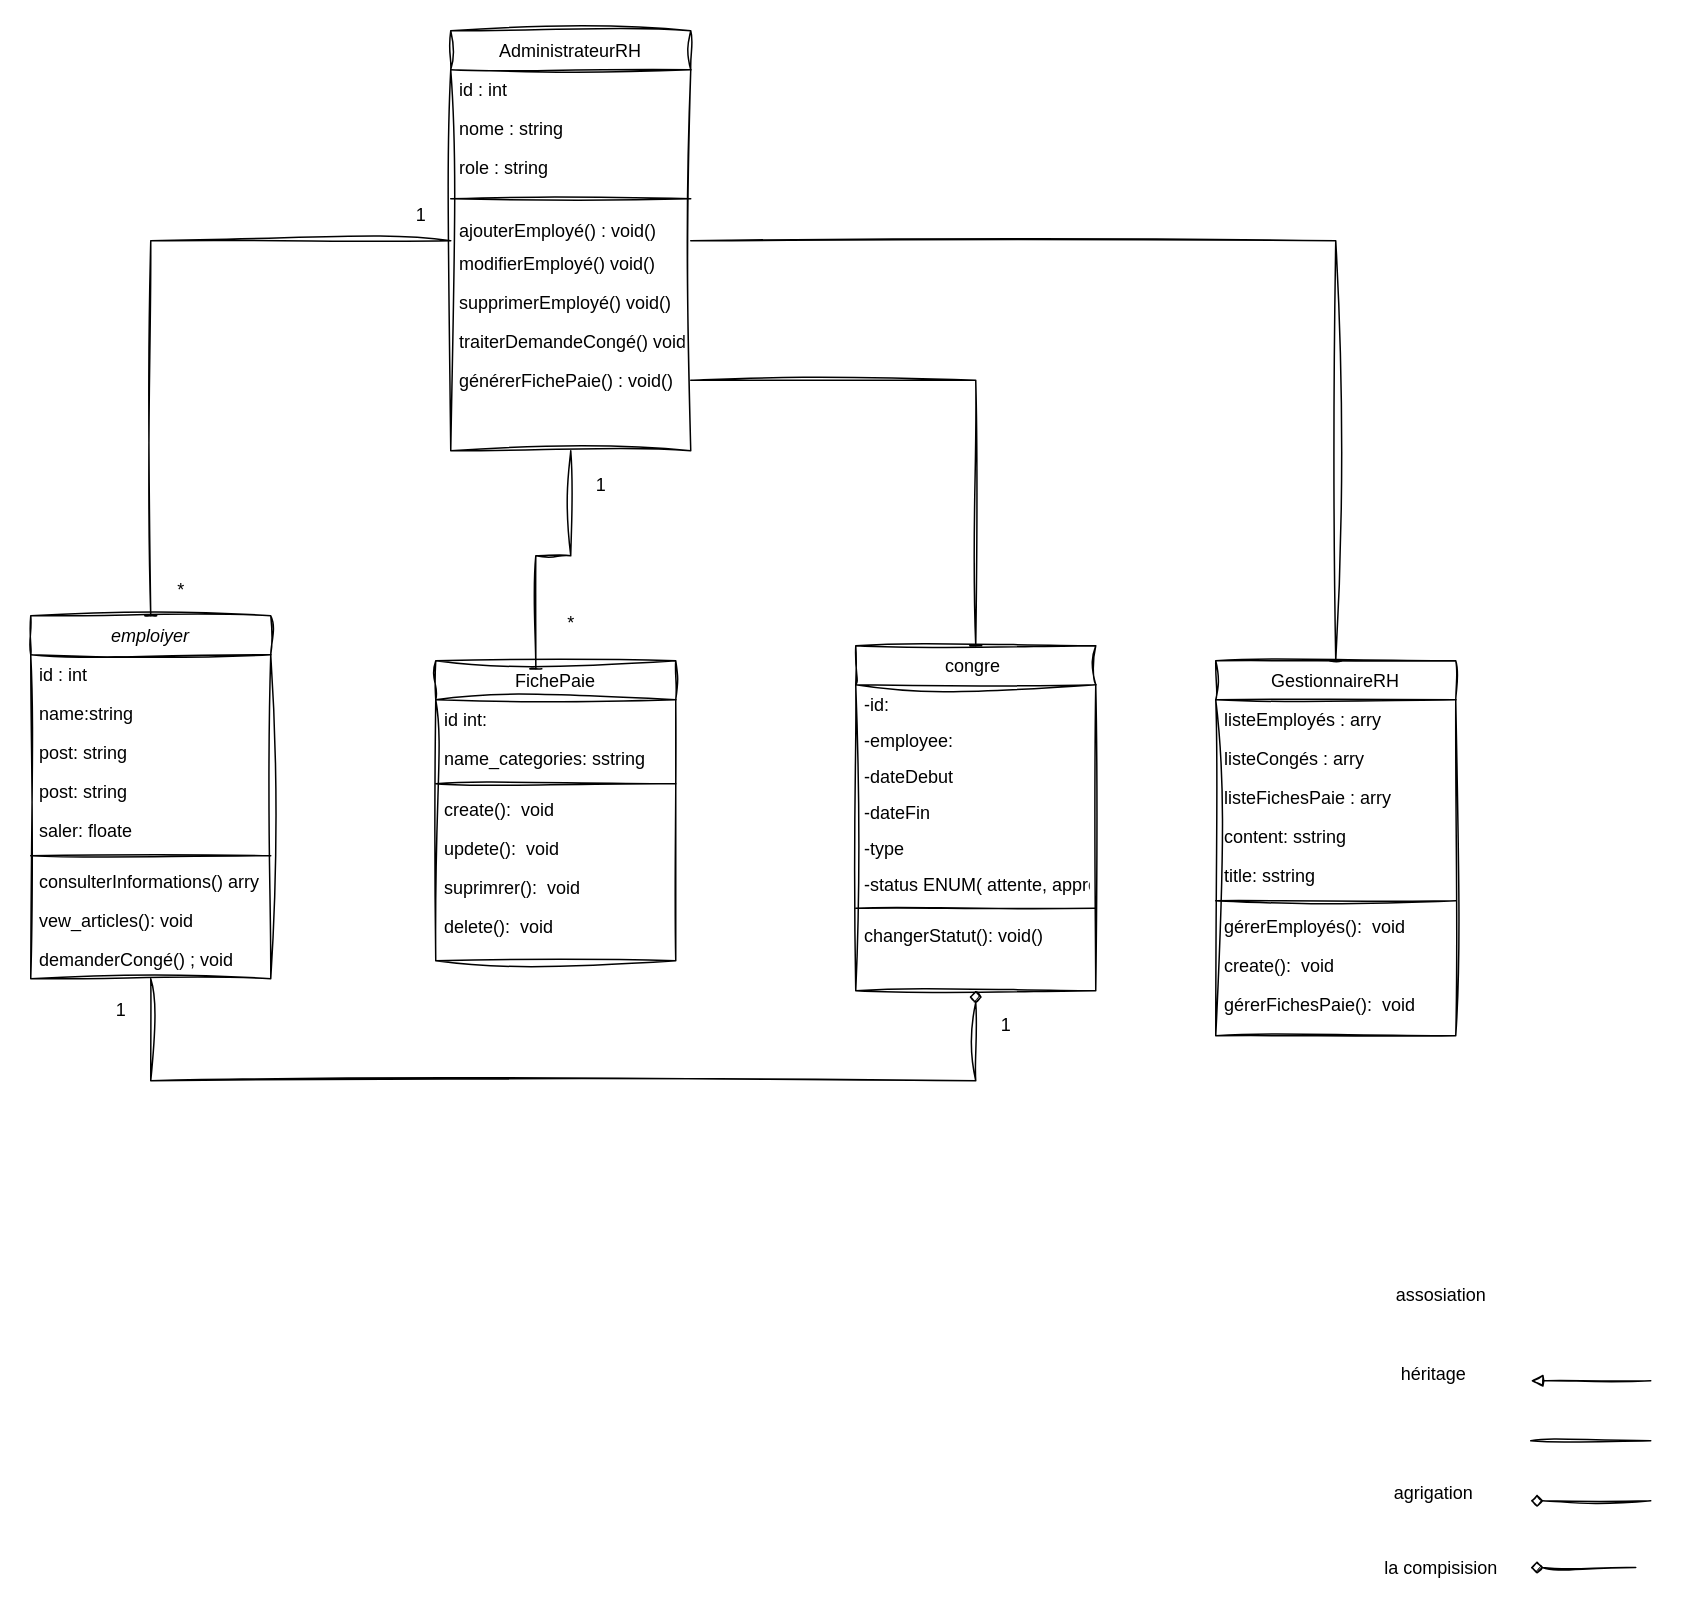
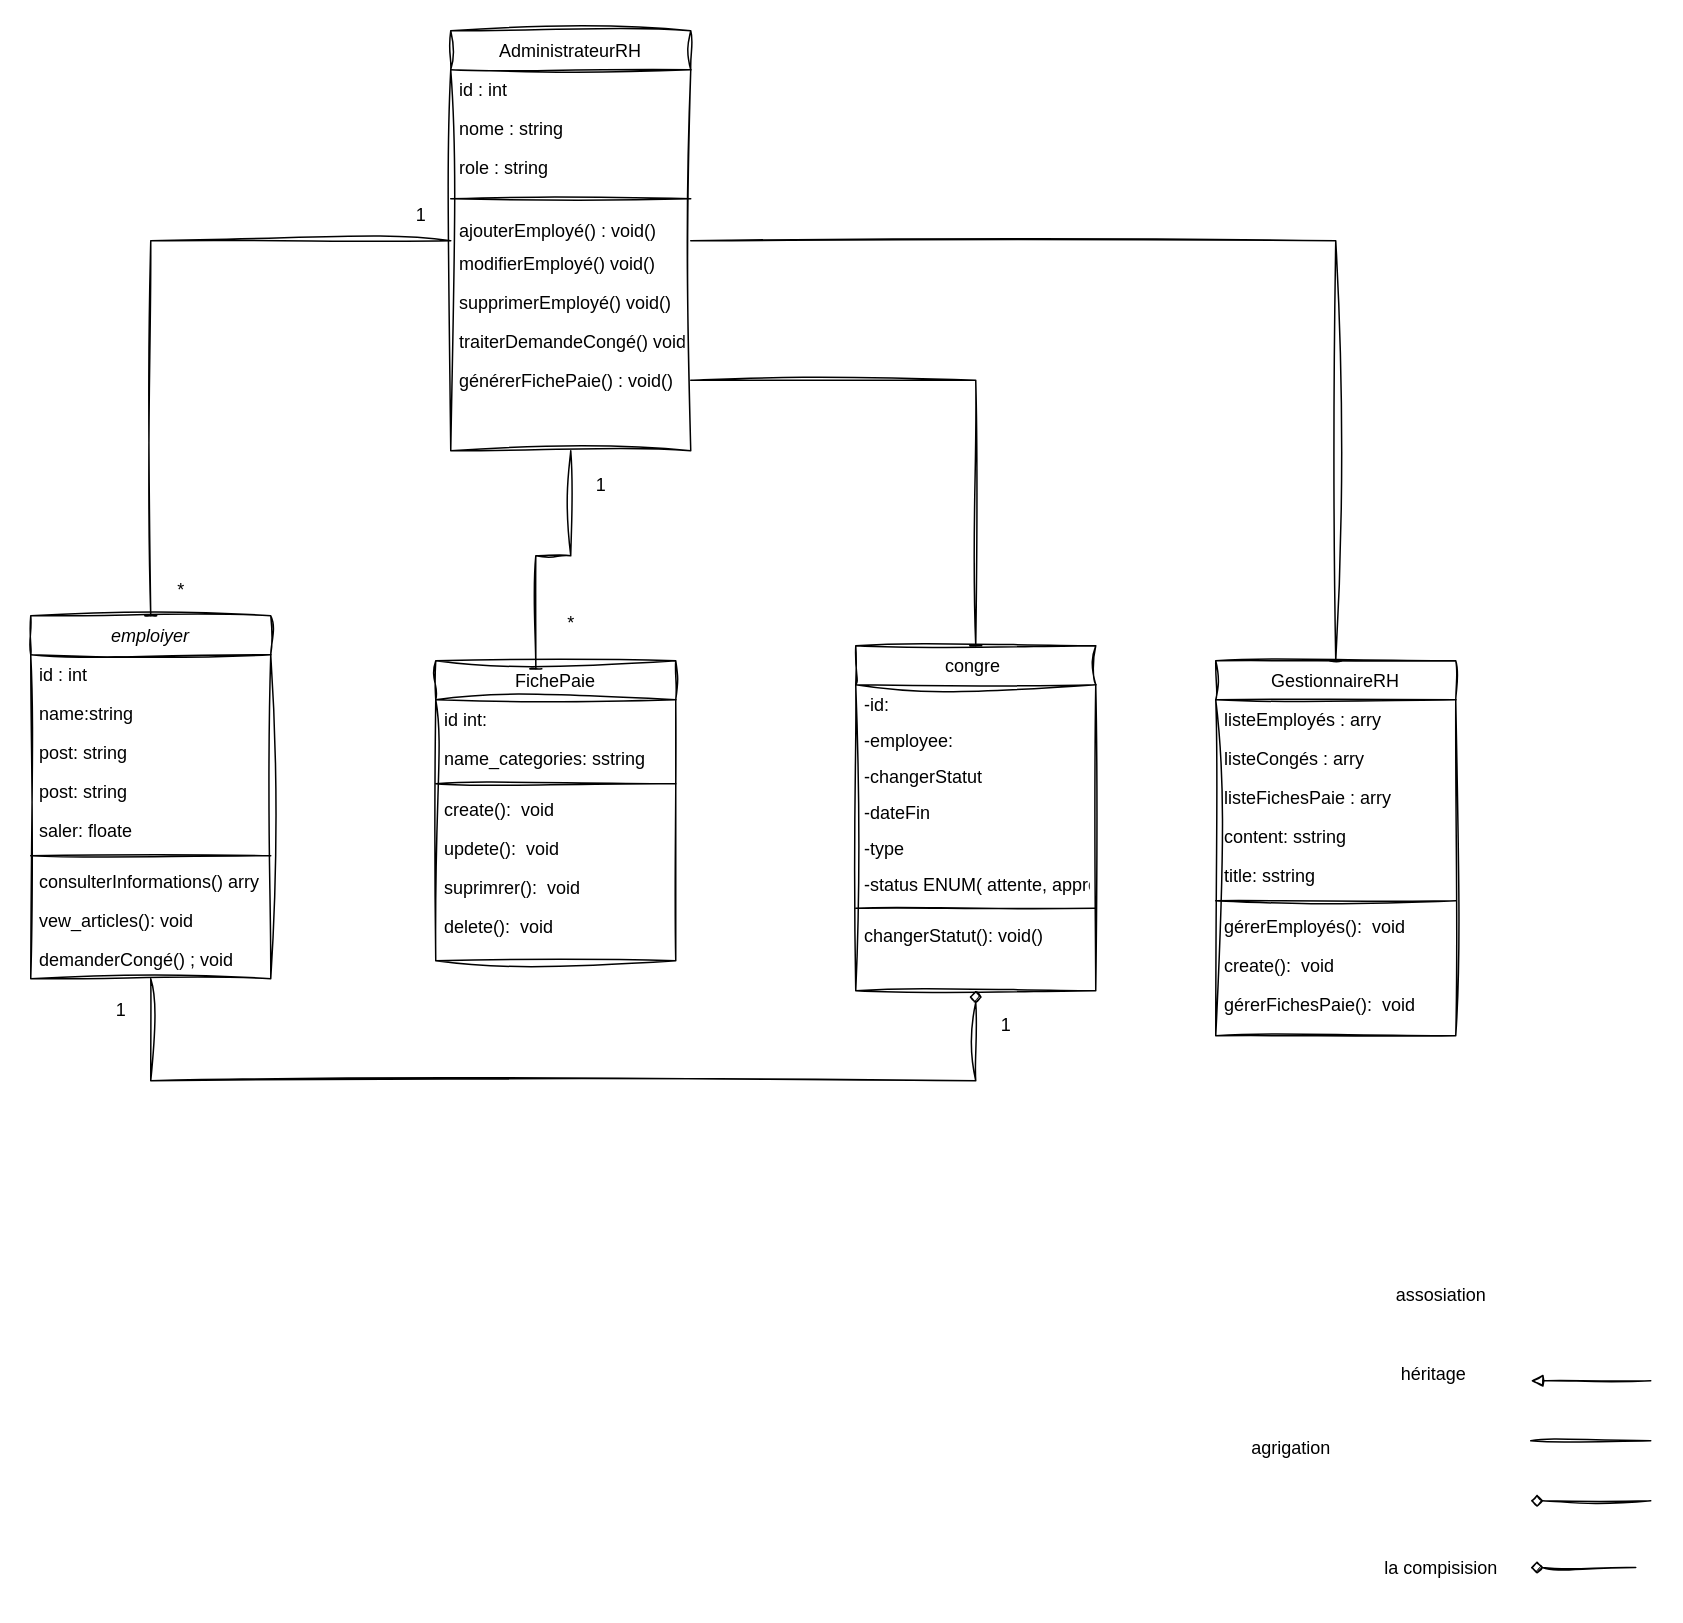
(914, 777) -> (935, 777)
(1433, 1493) -> (1291, 1448)
